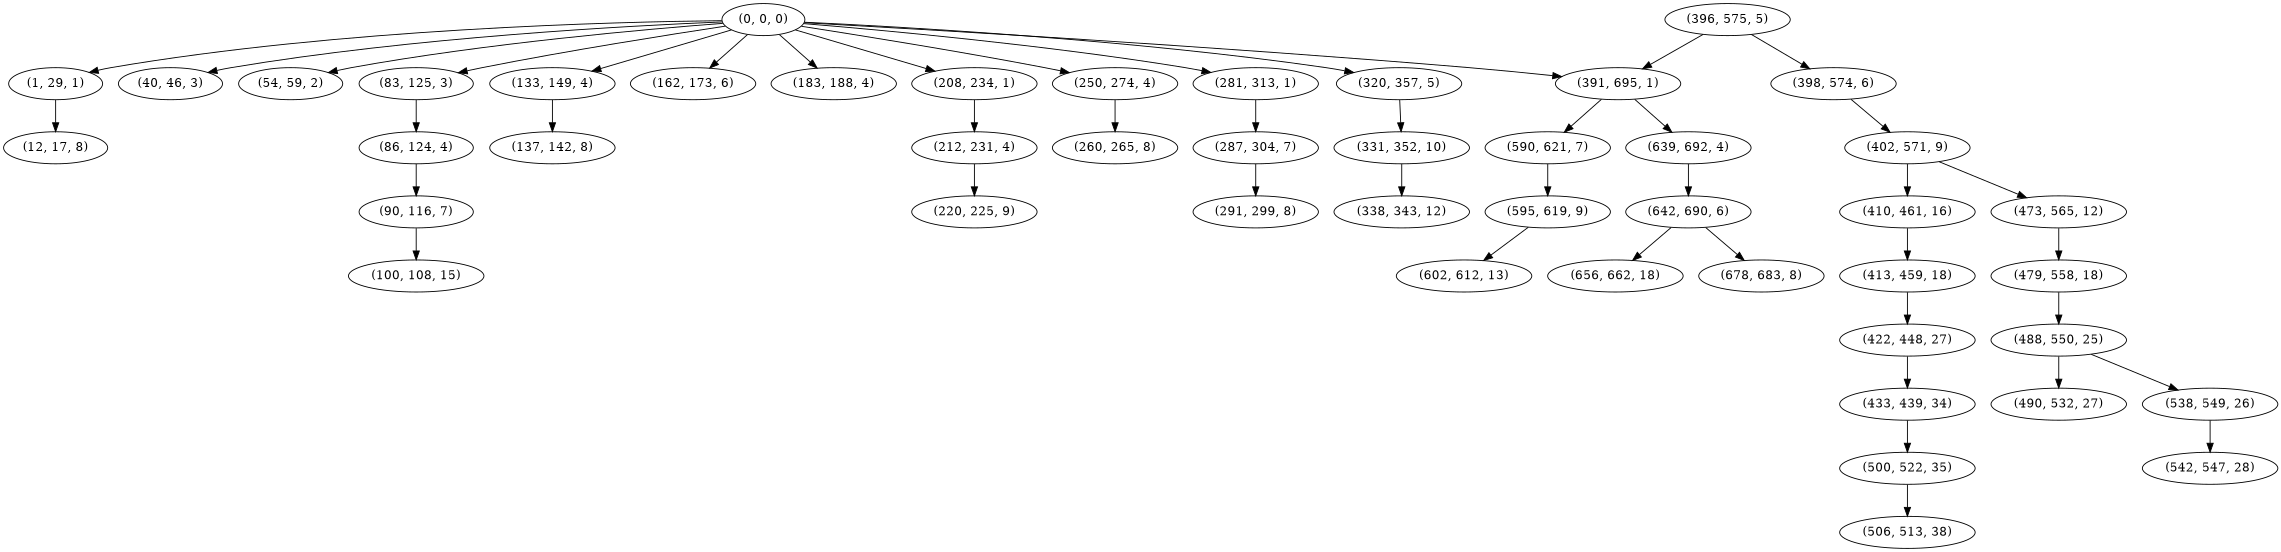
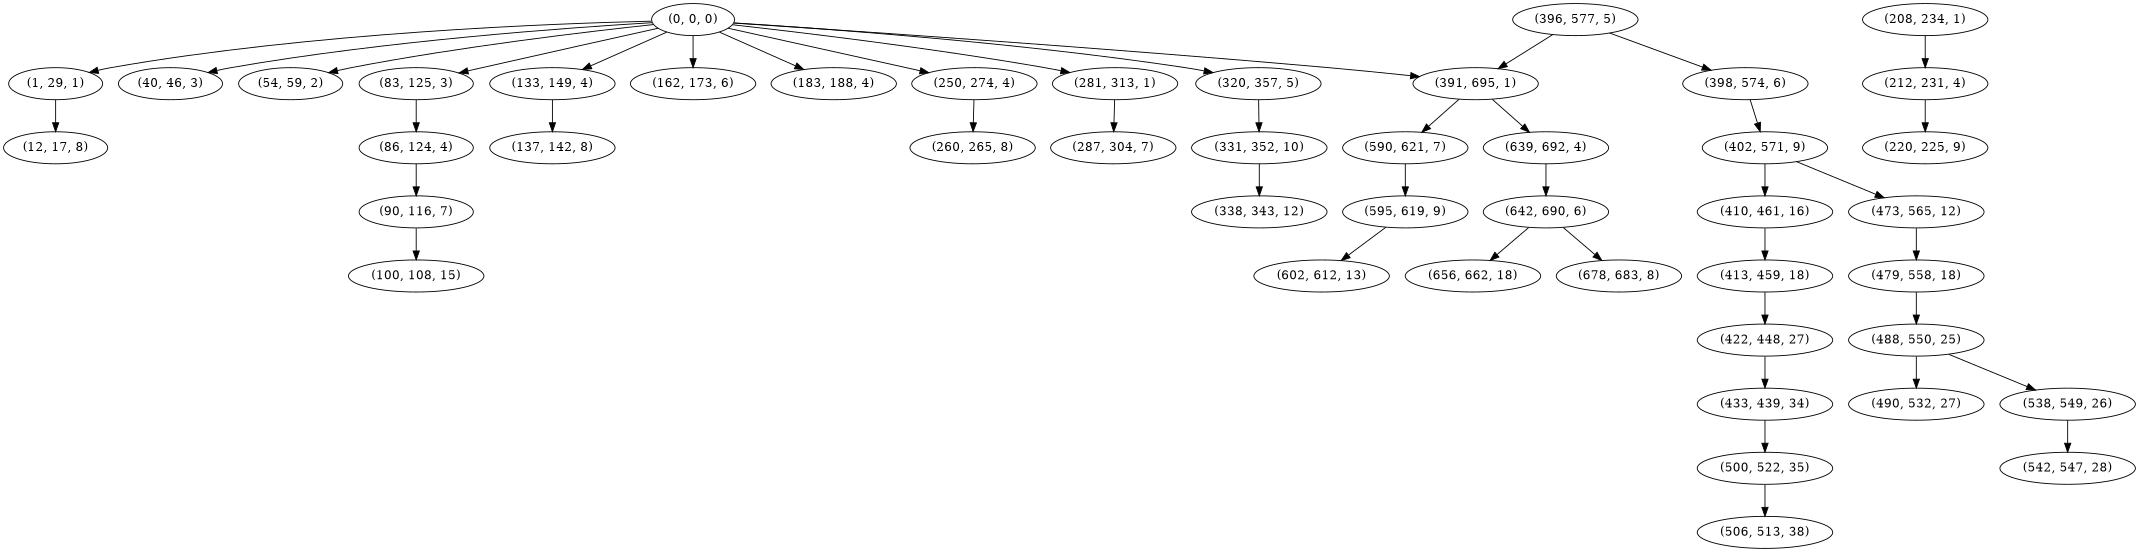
(1728, 20) -> (1575, 20)
(861, 49) -> none
(1256, 212) -> none
